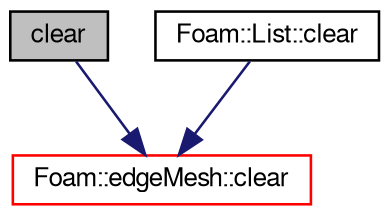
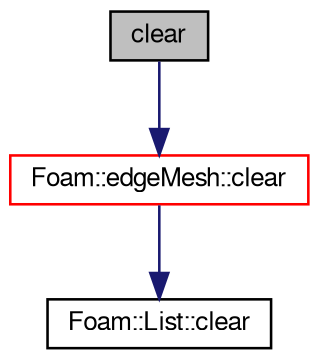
(222, 98) -> (159, 239)
